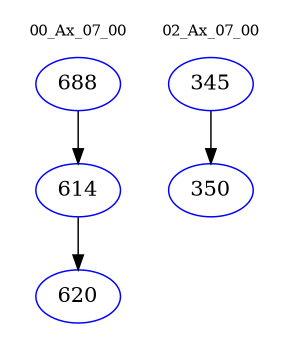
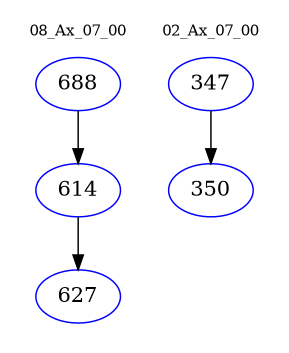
(78, 32) -> (78, 32)
(211, 84) -> (211, 84)
(78, 296) -> (78, 296)
